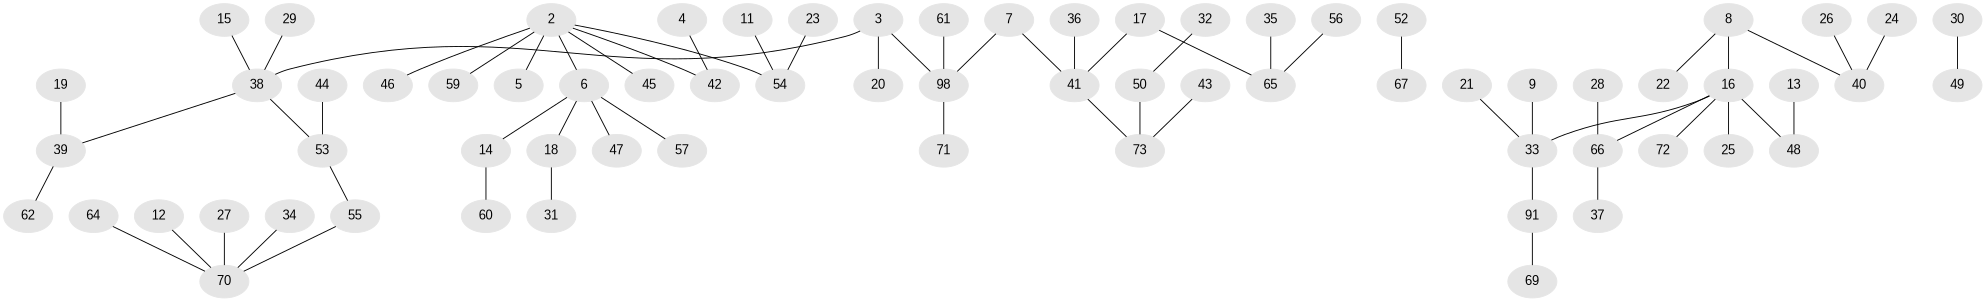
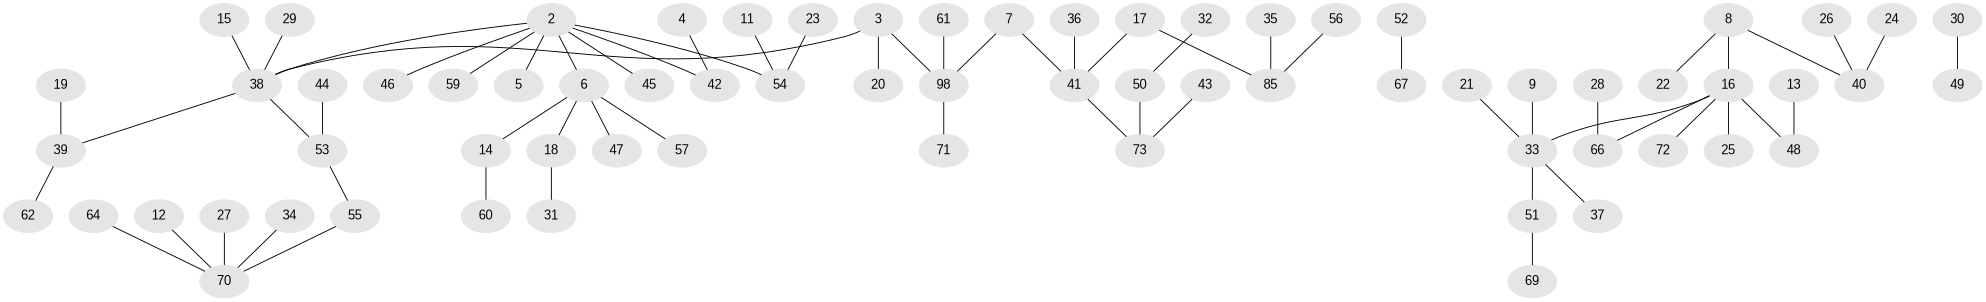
none -> (400, 42)
(1271, 85) -> (1271, 85)
(1598, 184) -> (1565, 183)
(1532, 216) -> (1532, 216)
